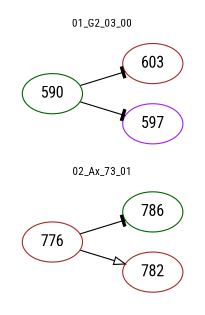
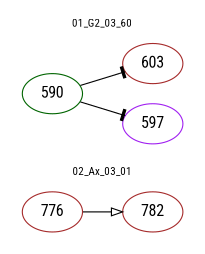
(103, 24) -> (103, 24)
(103, 172) -> (103, 172)
(153, 212) -> none
